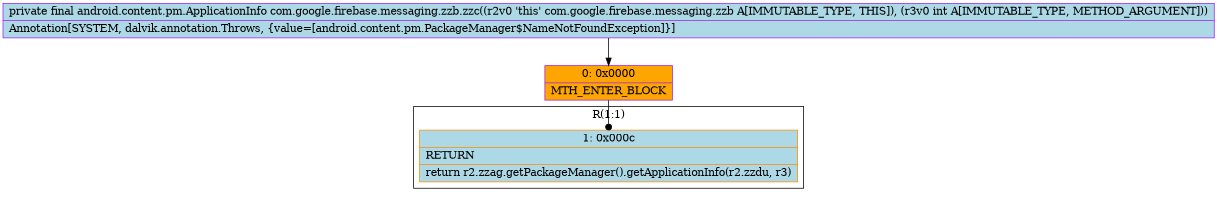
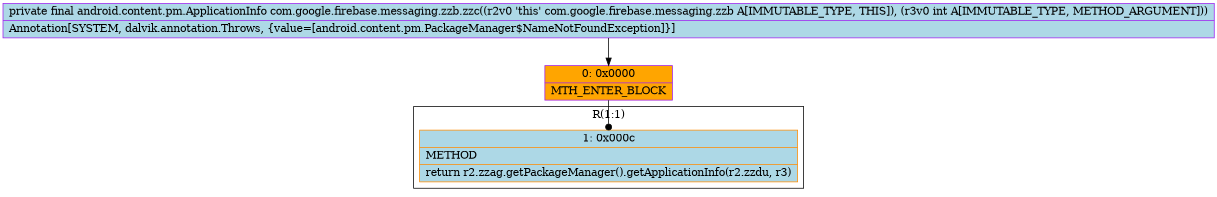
(450, 156) -> (452, 156)
